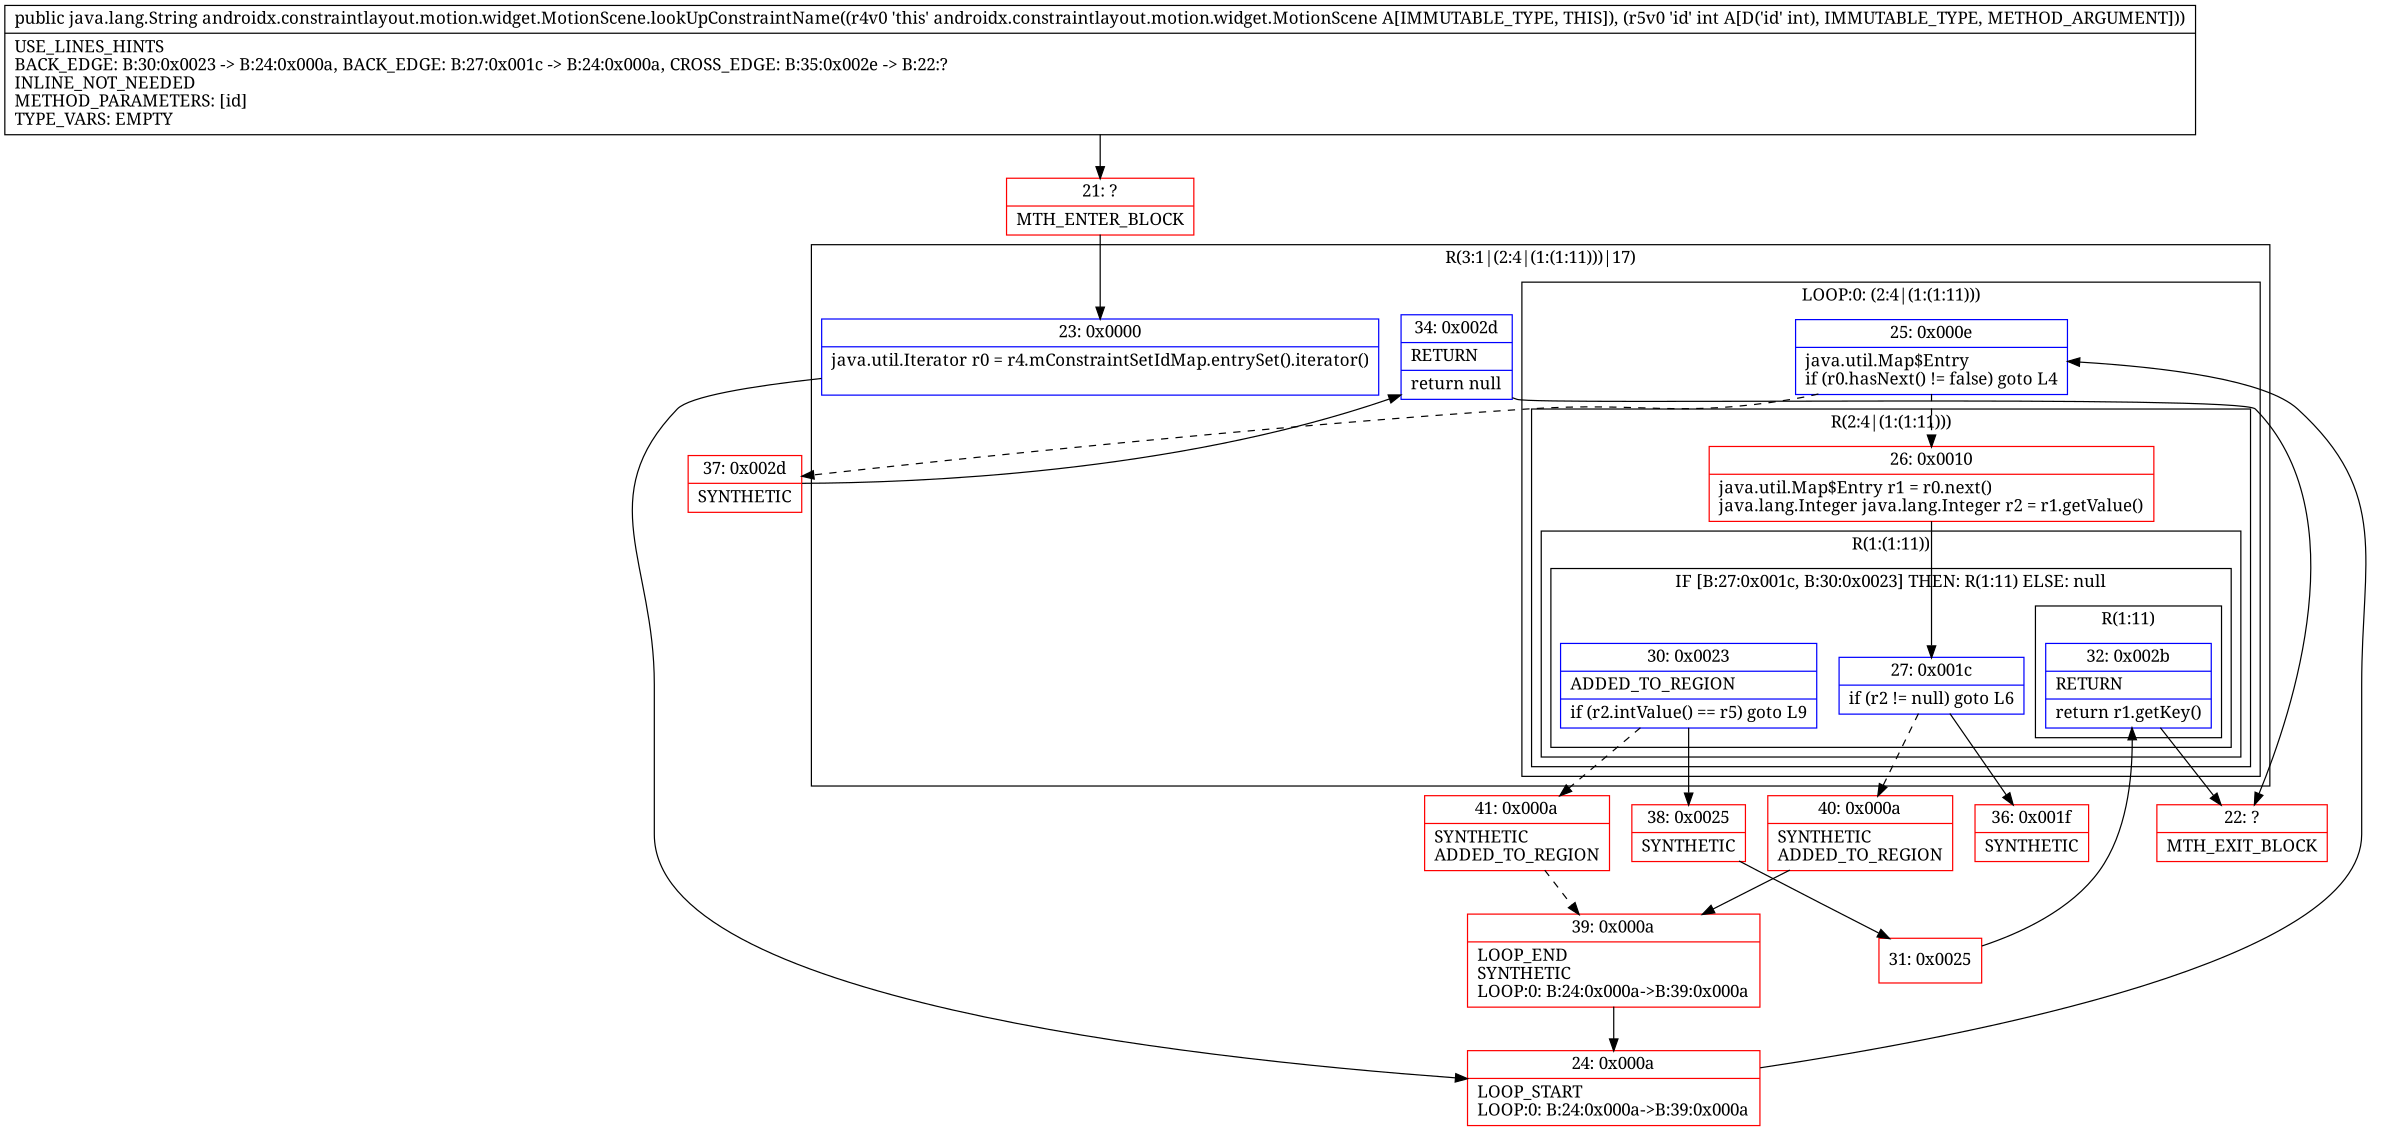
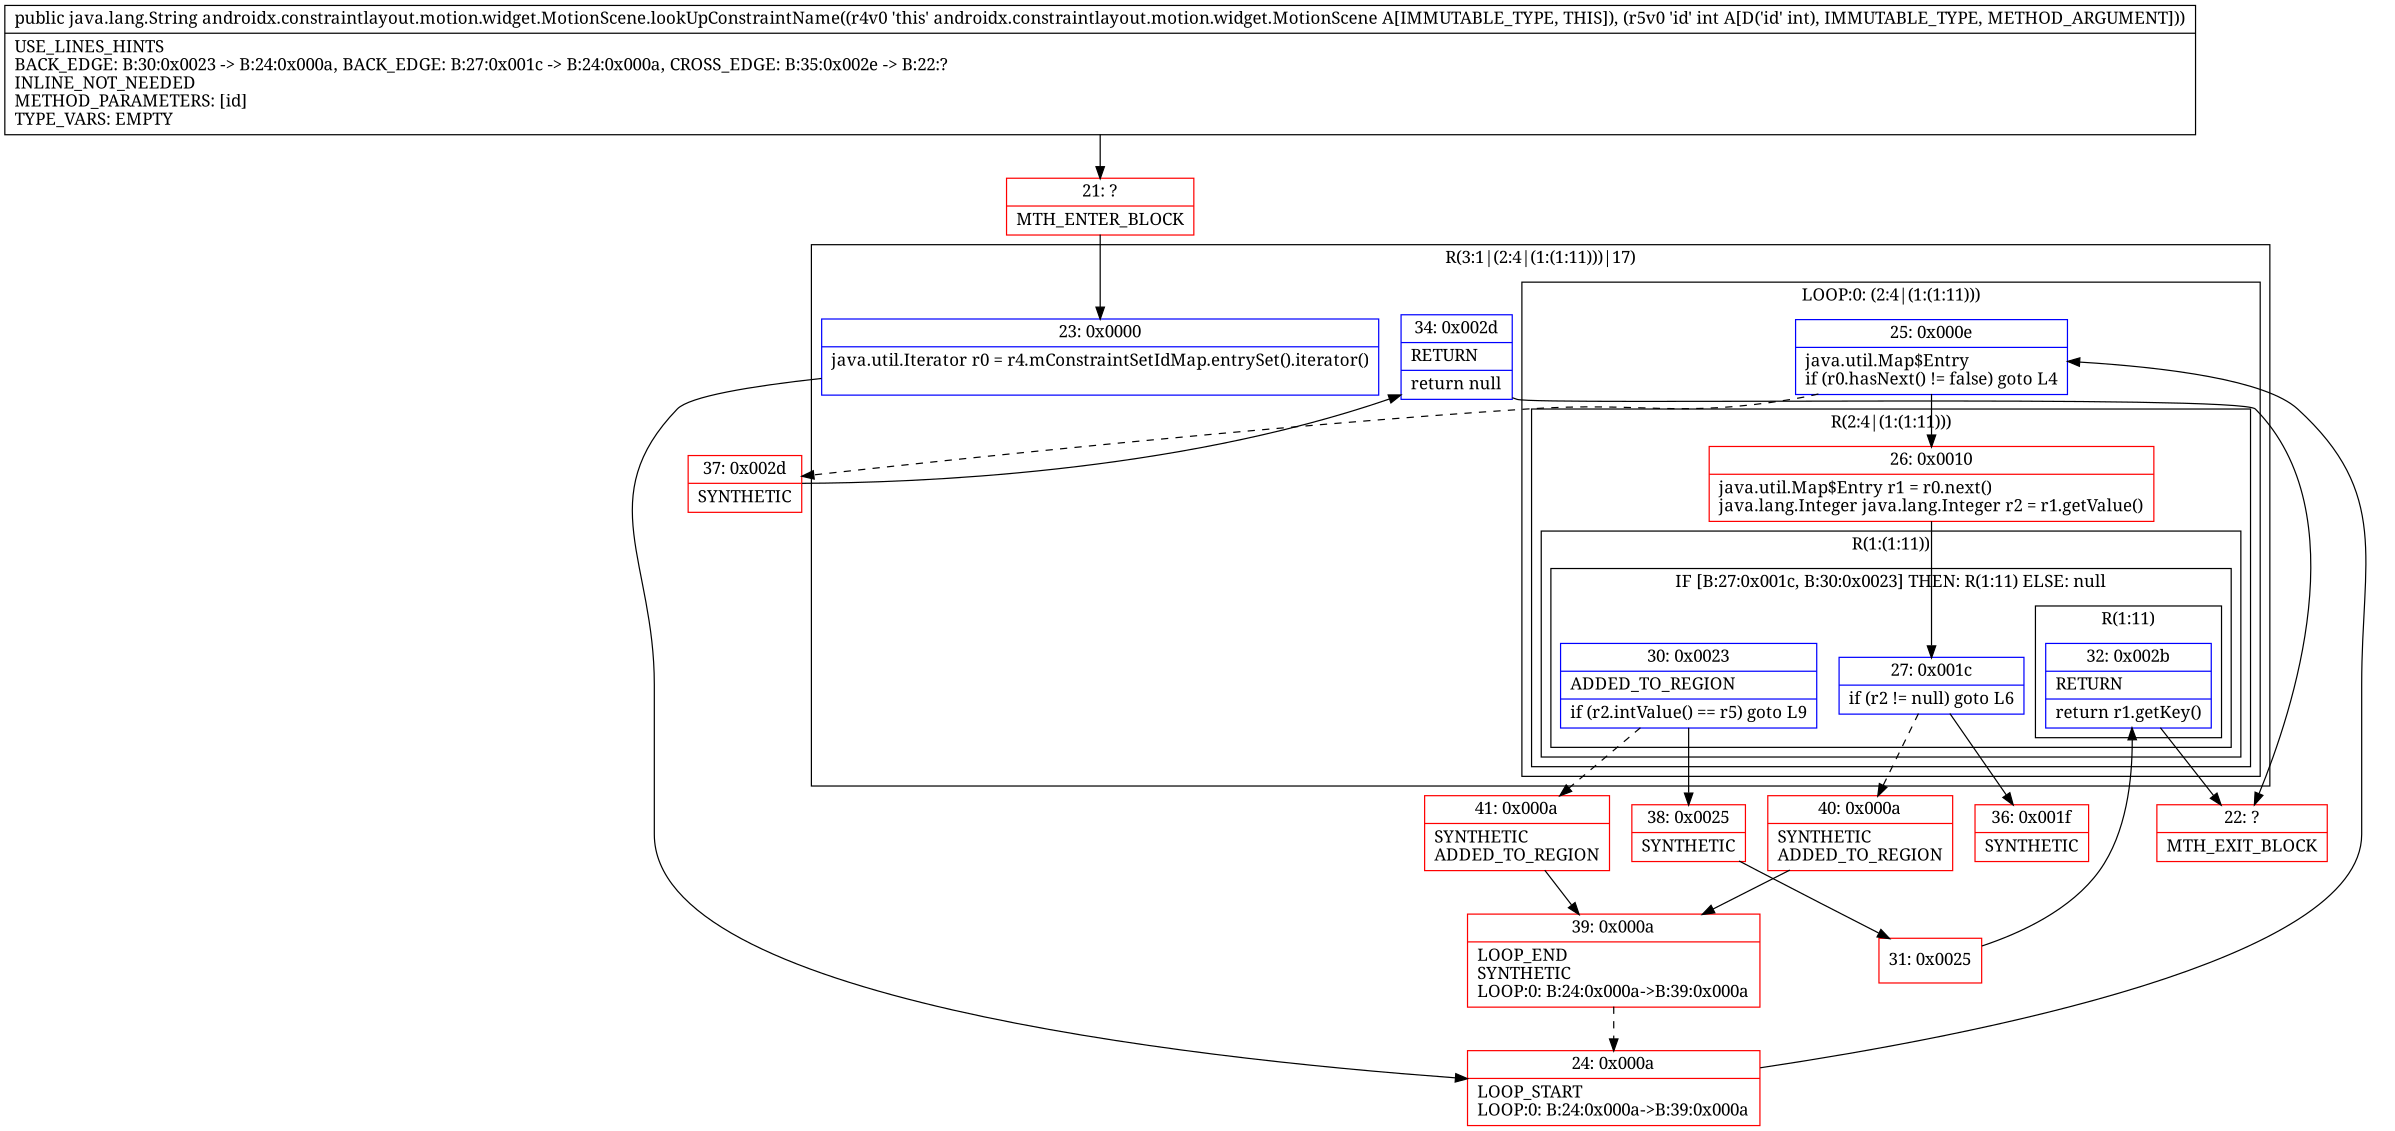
(1932, 416) -> (1932, 416)
(1558, 888) -> (1558, 888)
(1614, 1023) -> (1614, 1023)
